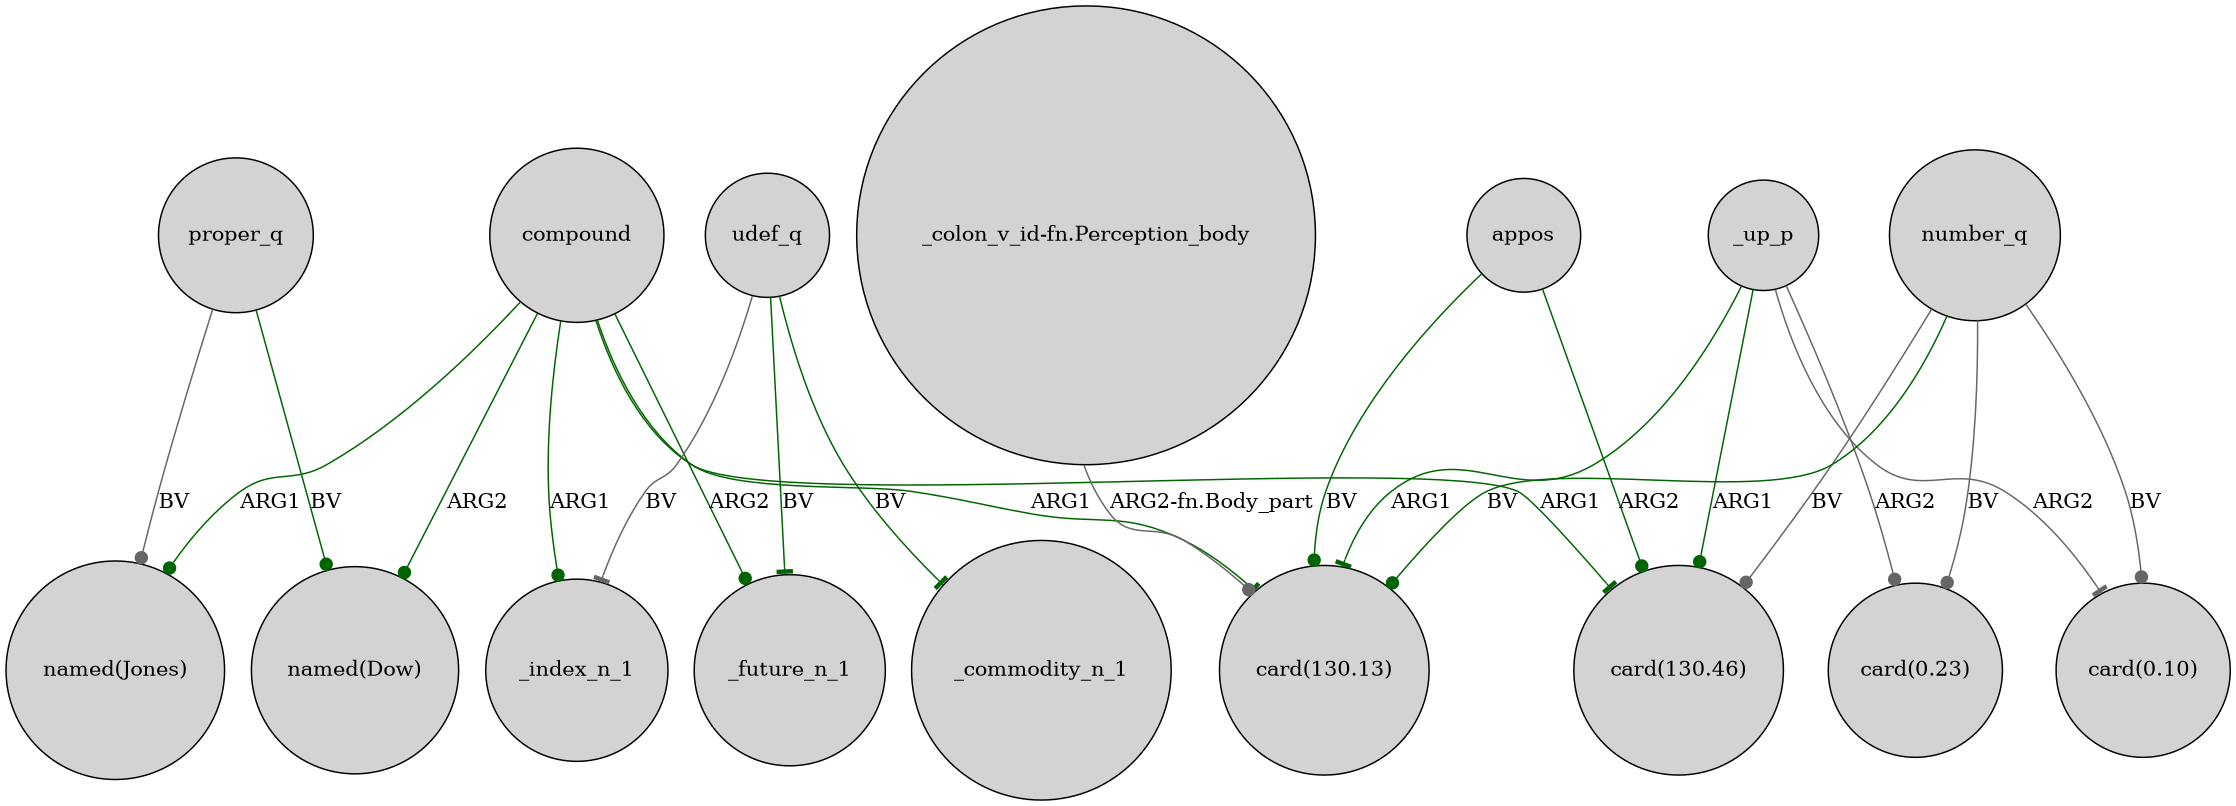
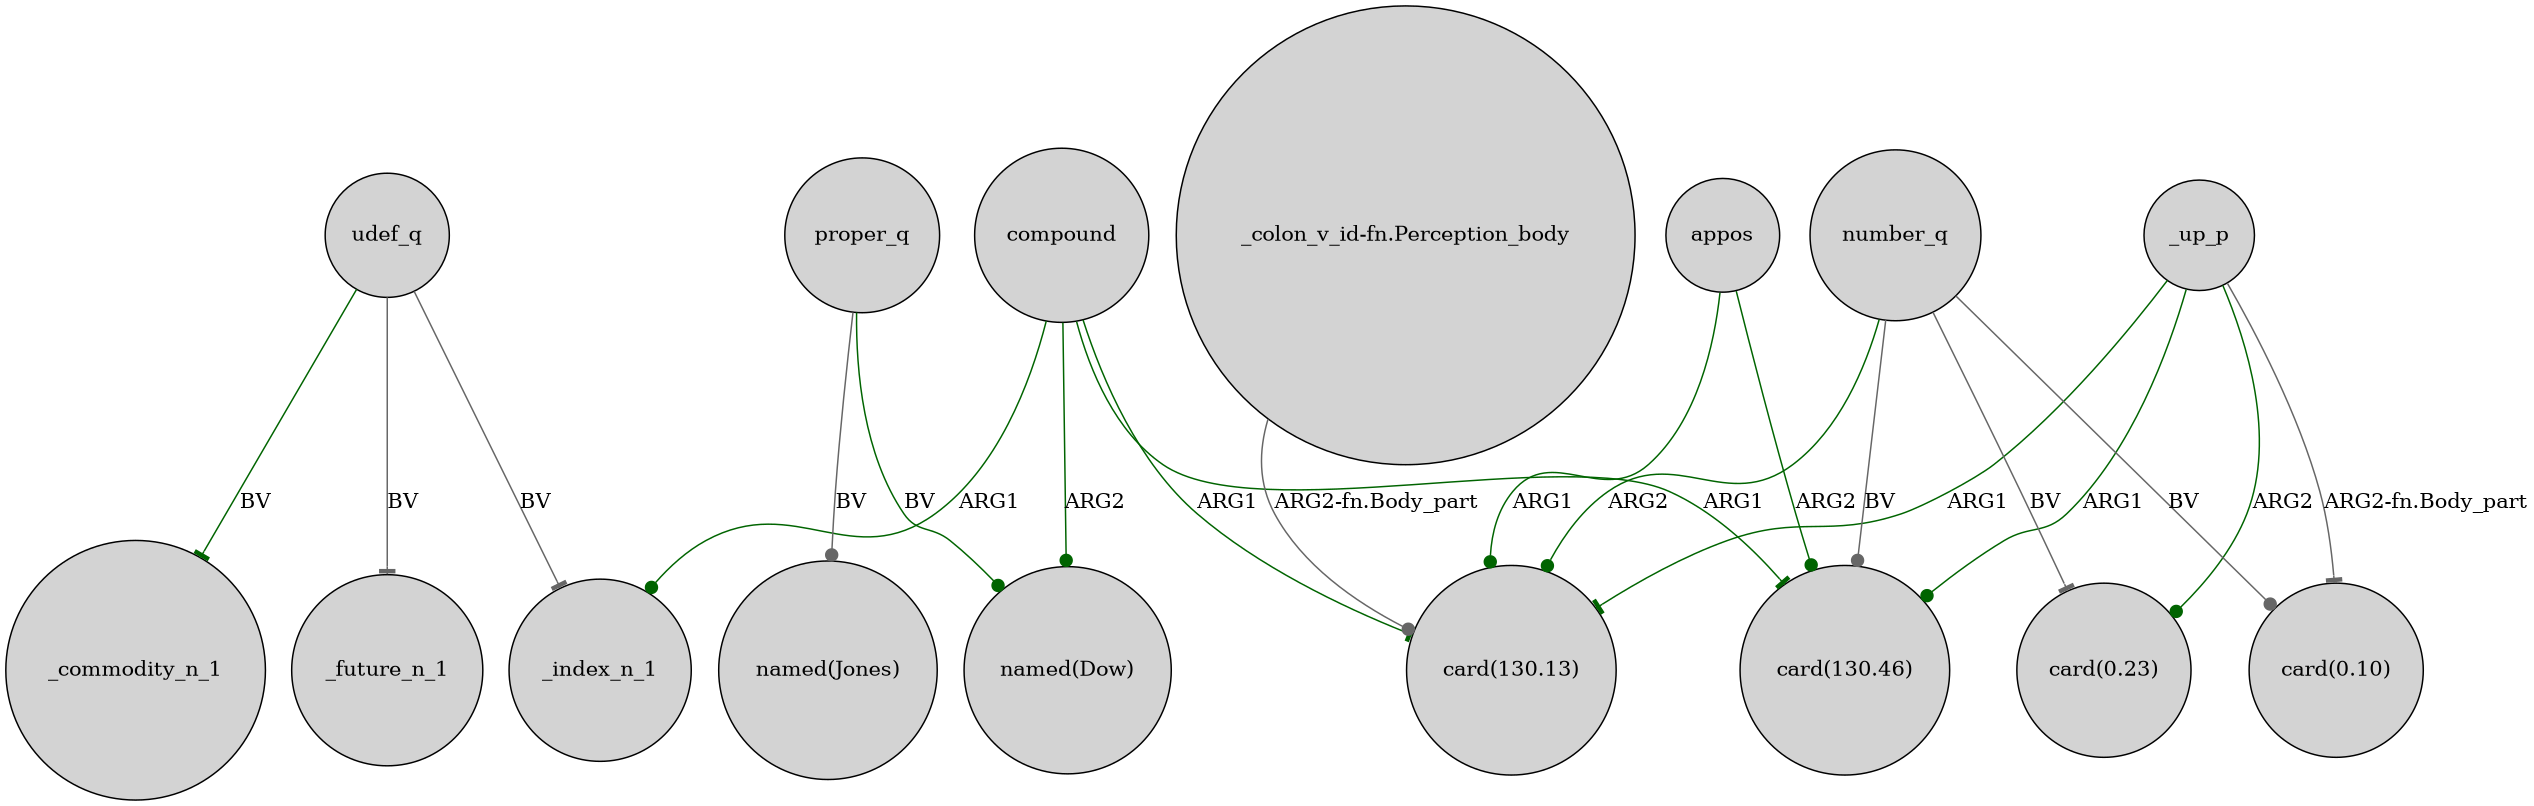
(1837, 406) -> (2259, 455)
(778, 432) -> (387, 432)
(676, 437) -> none
(354, 448) -> none
(1973, 450) -> (1999, 448)
(1341, 503) -> (1543, 503)
(1502, 503) -> (1639, 503)
(2063, 503) -> (2426, 503)
